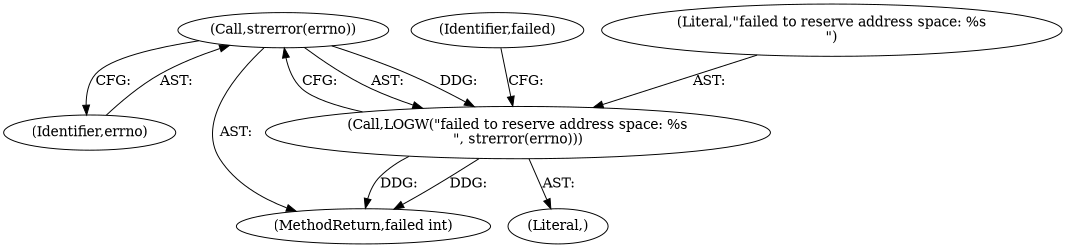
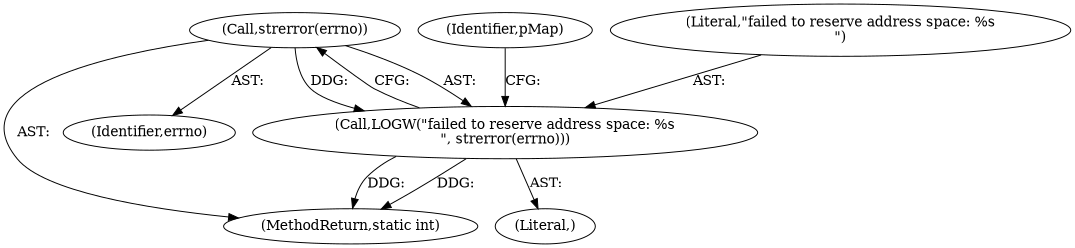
(497, 30) -> (505, 30)
(159, 75) -> none
(116, 81) -> (250, 81)
(363, 226) -> (351, 226)
